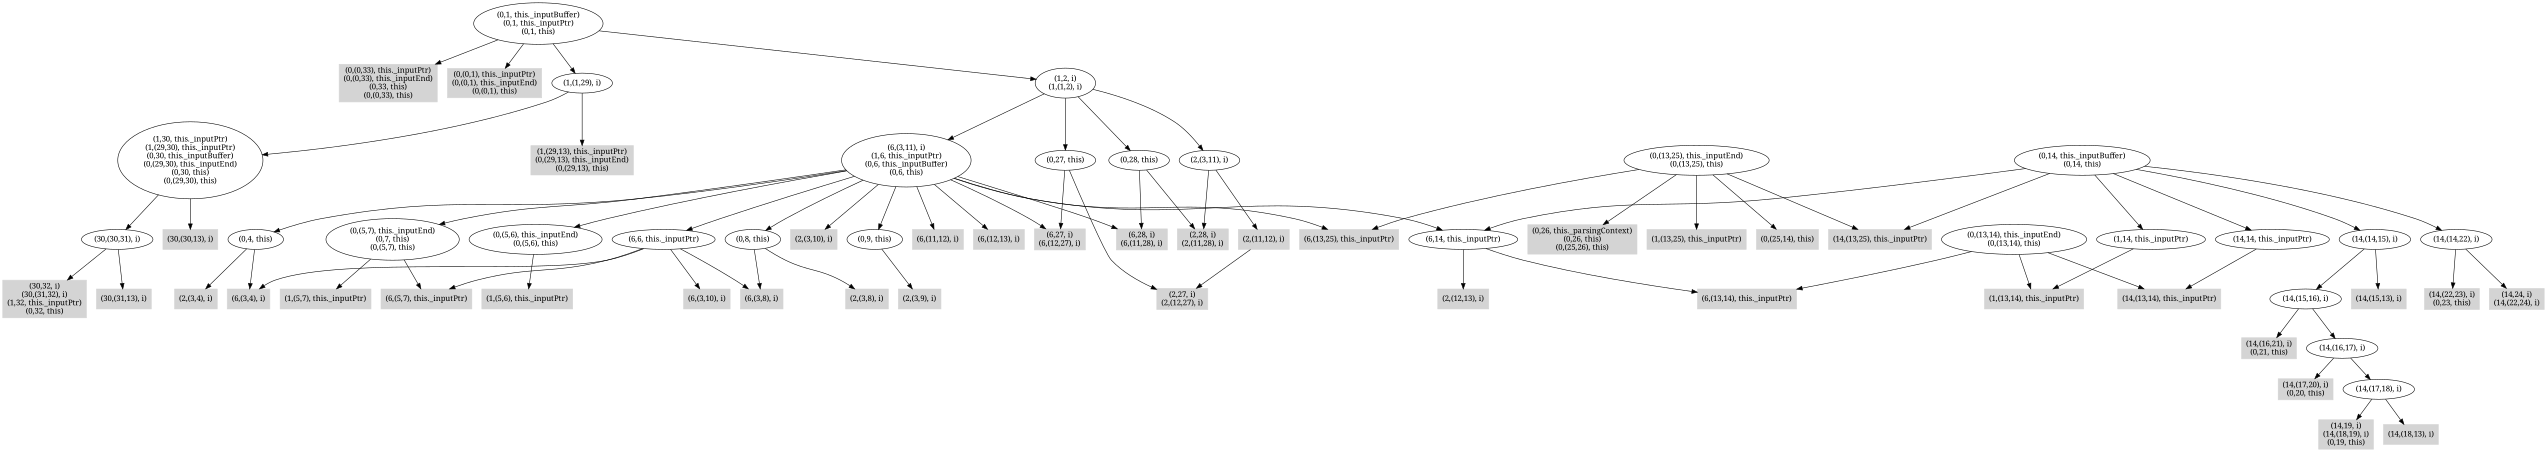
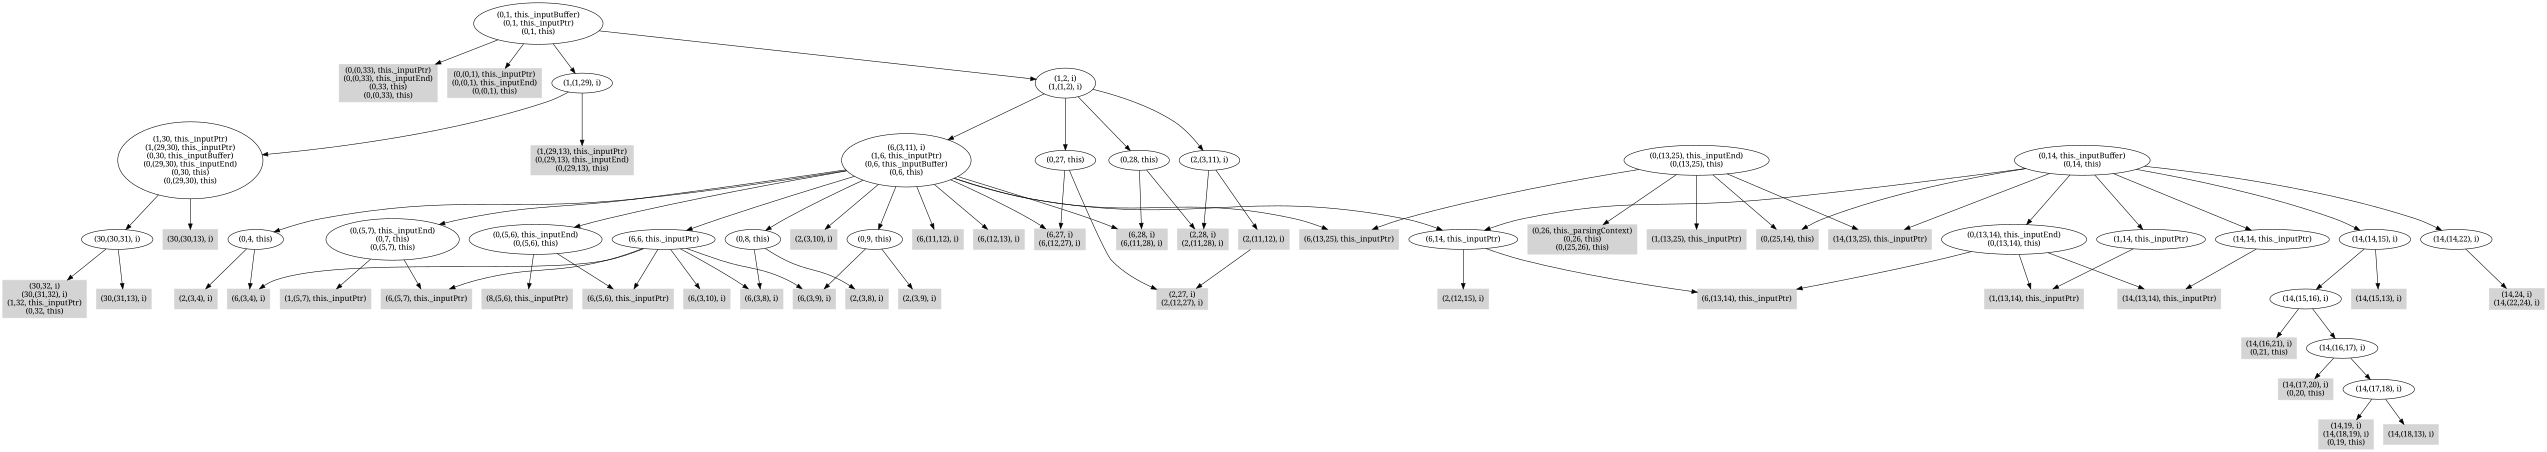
none -> (1915, 191)
none -> (2050, 198)
(527, 299) -> (527, 299)
none -> (628, 299)
none -> (814, 299)
(1463, 299) -> (1463, 299)
(2452, 299) -> none
